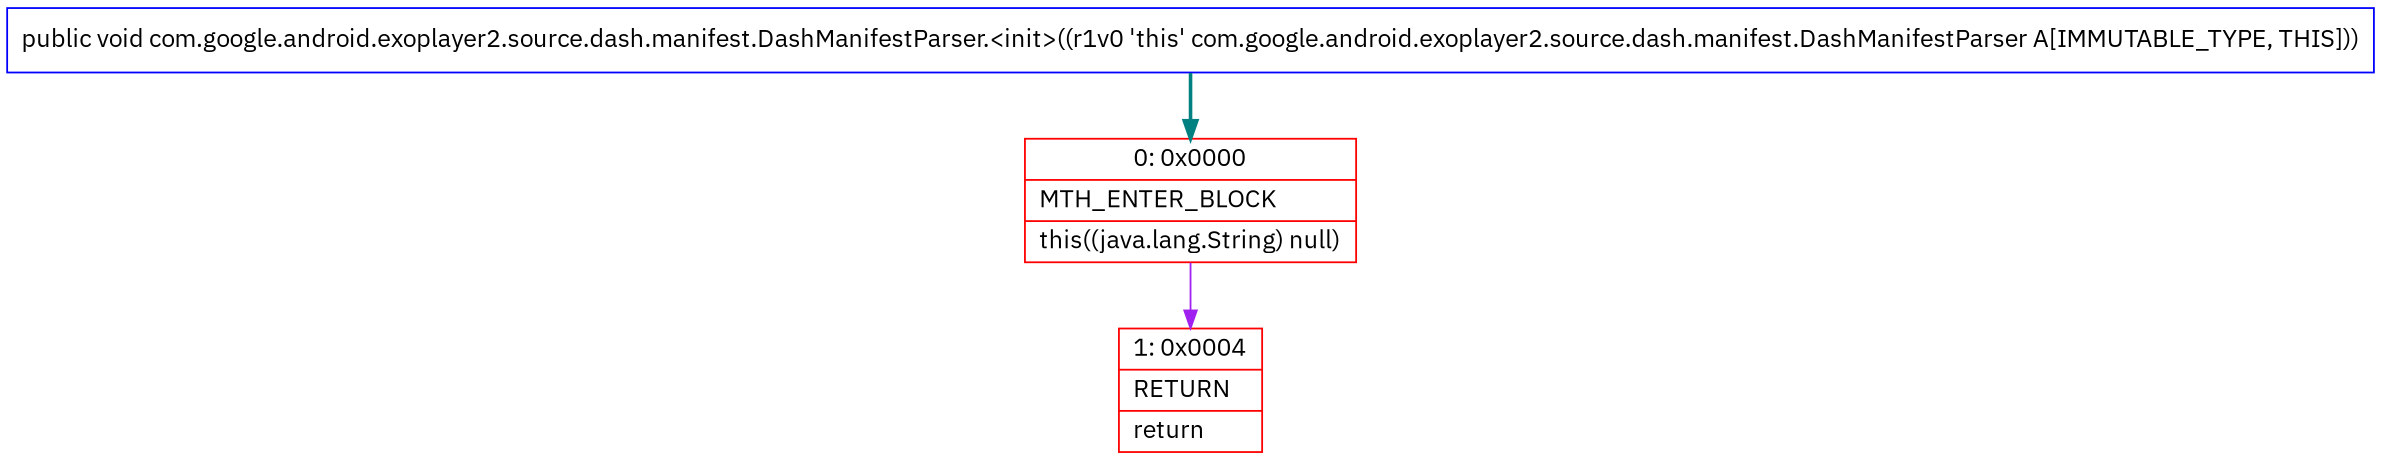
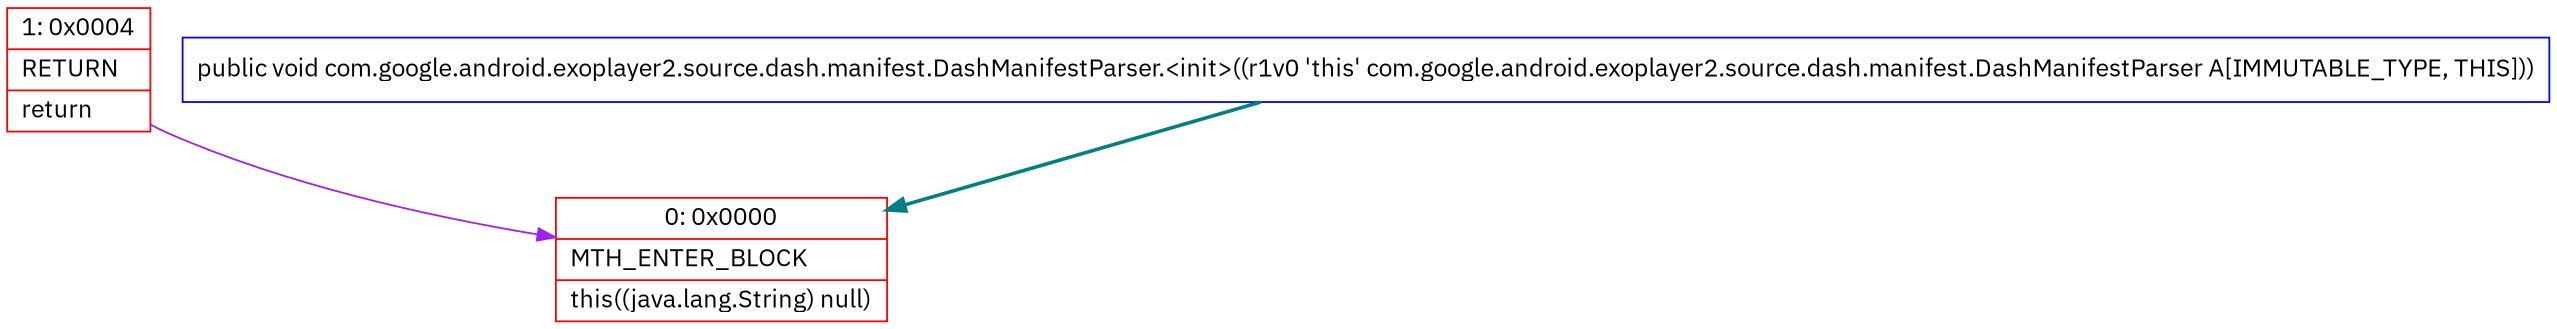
(1191, 286) -> (340, 192)
